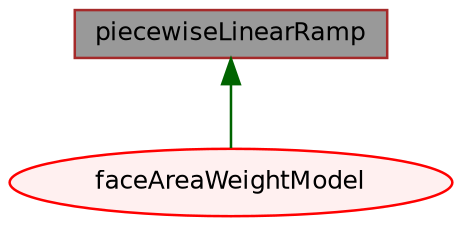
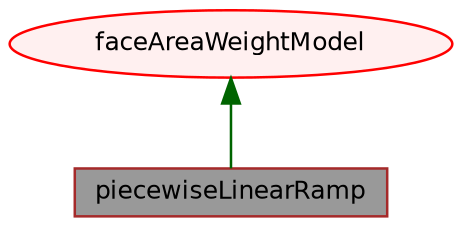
(231, 116) -> (231, 136)
